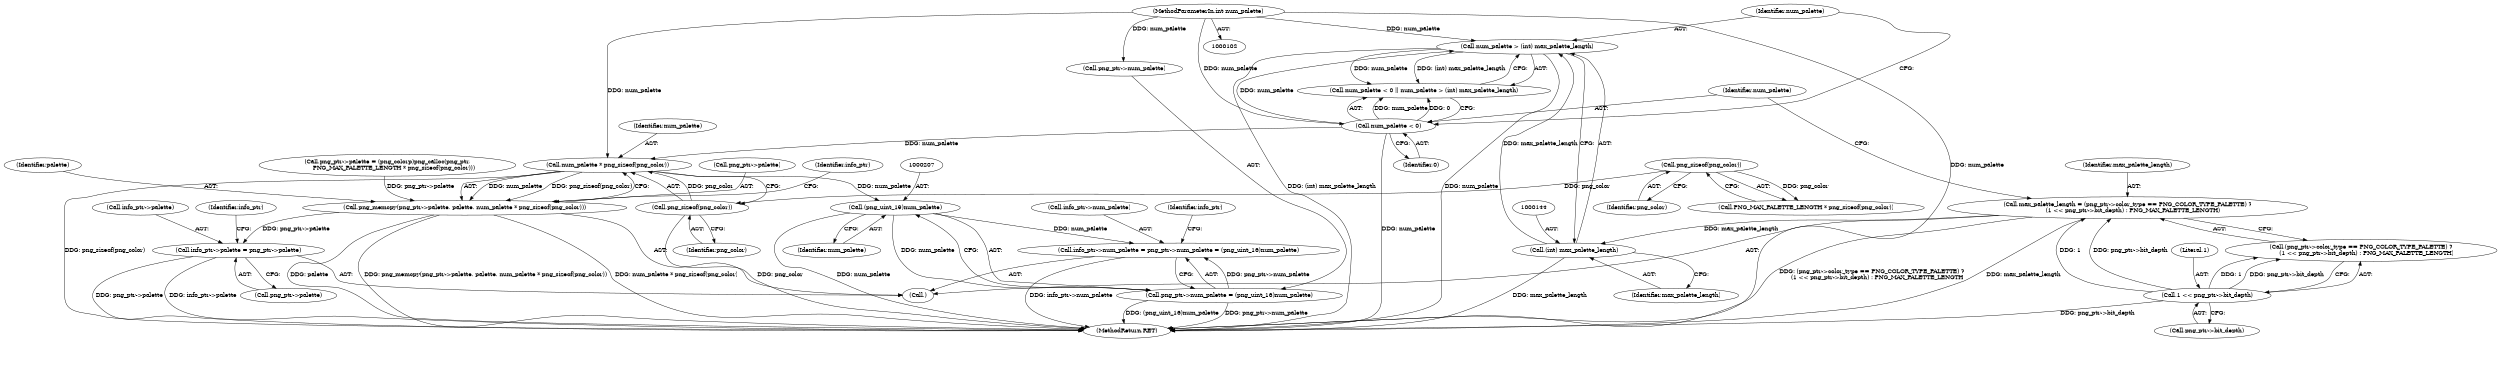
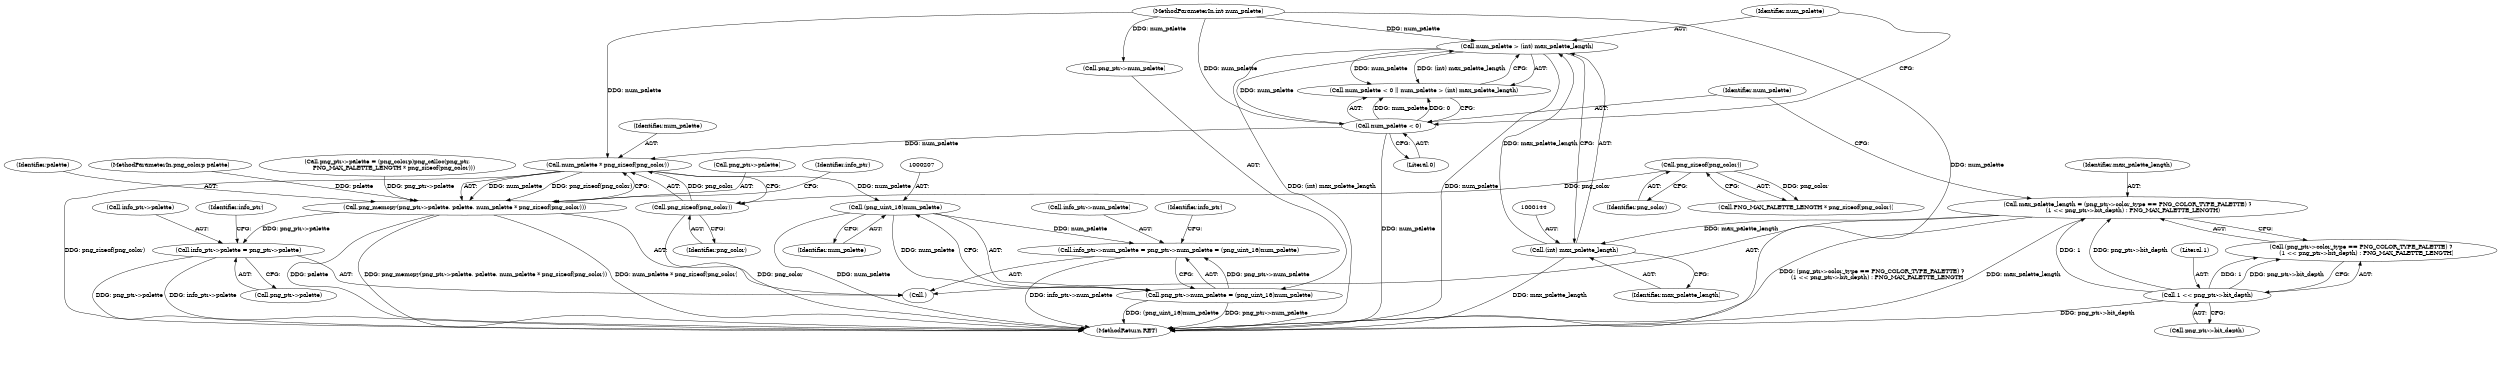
(1224, 47) -> none
none -> (170, 165)
(1421, 165) -> (1421, 165)
(895, 208) -> (895, 208)
